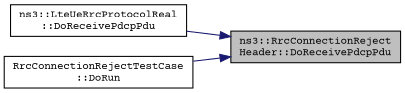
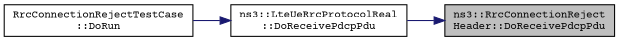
(207, 60) -> (206, 21)
